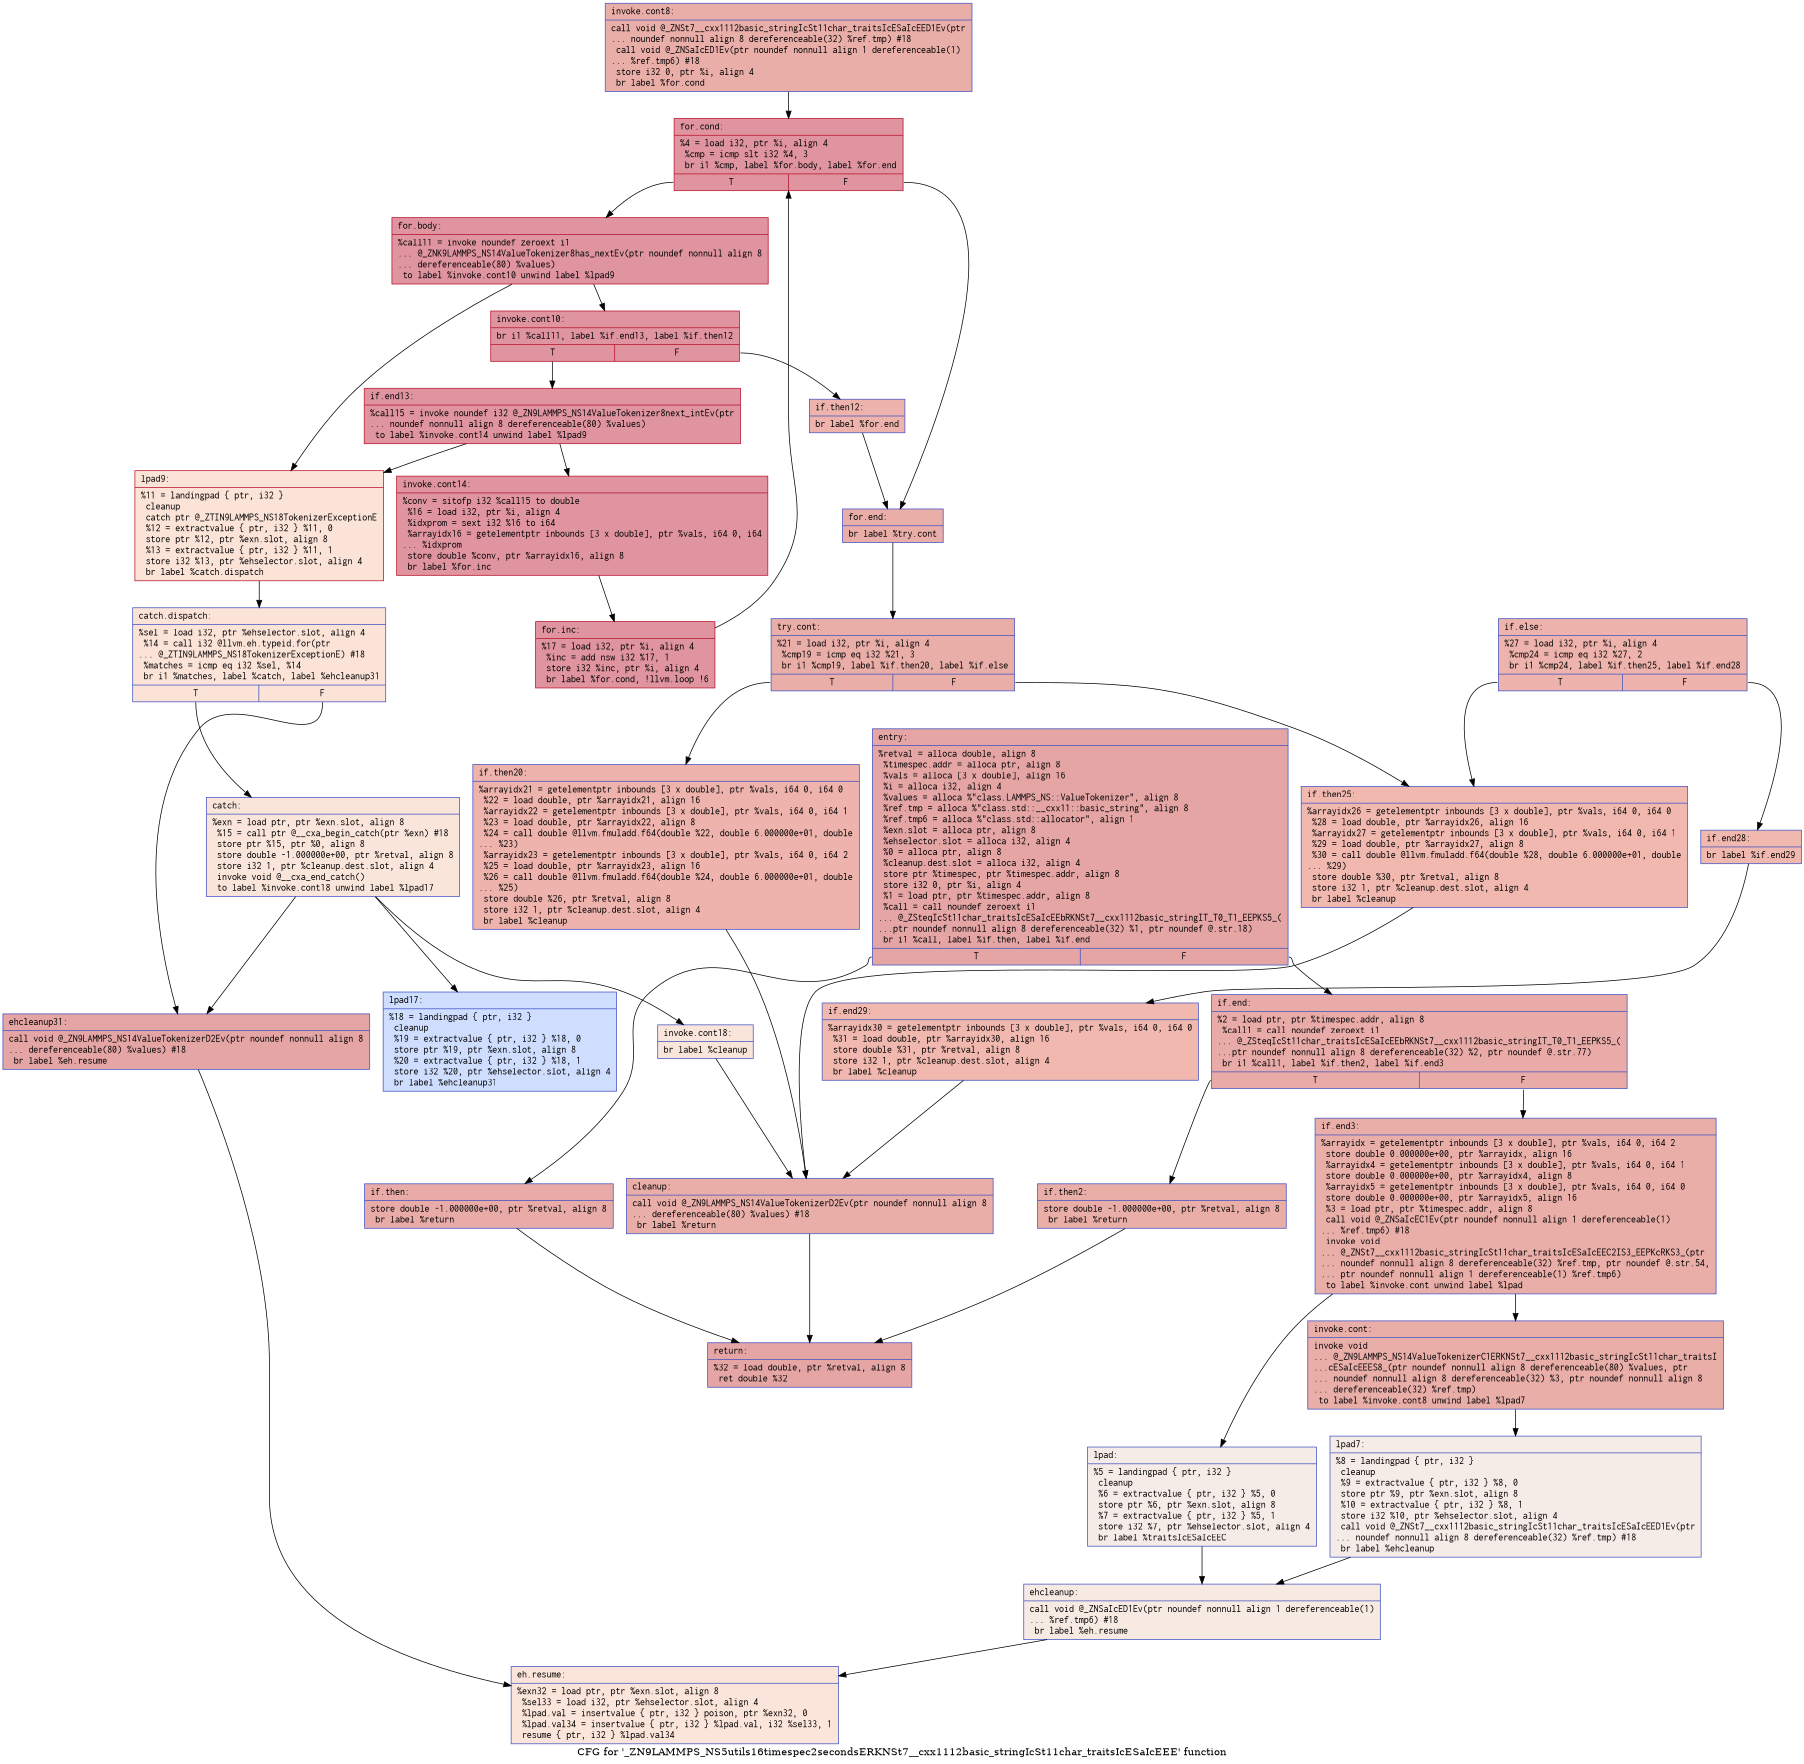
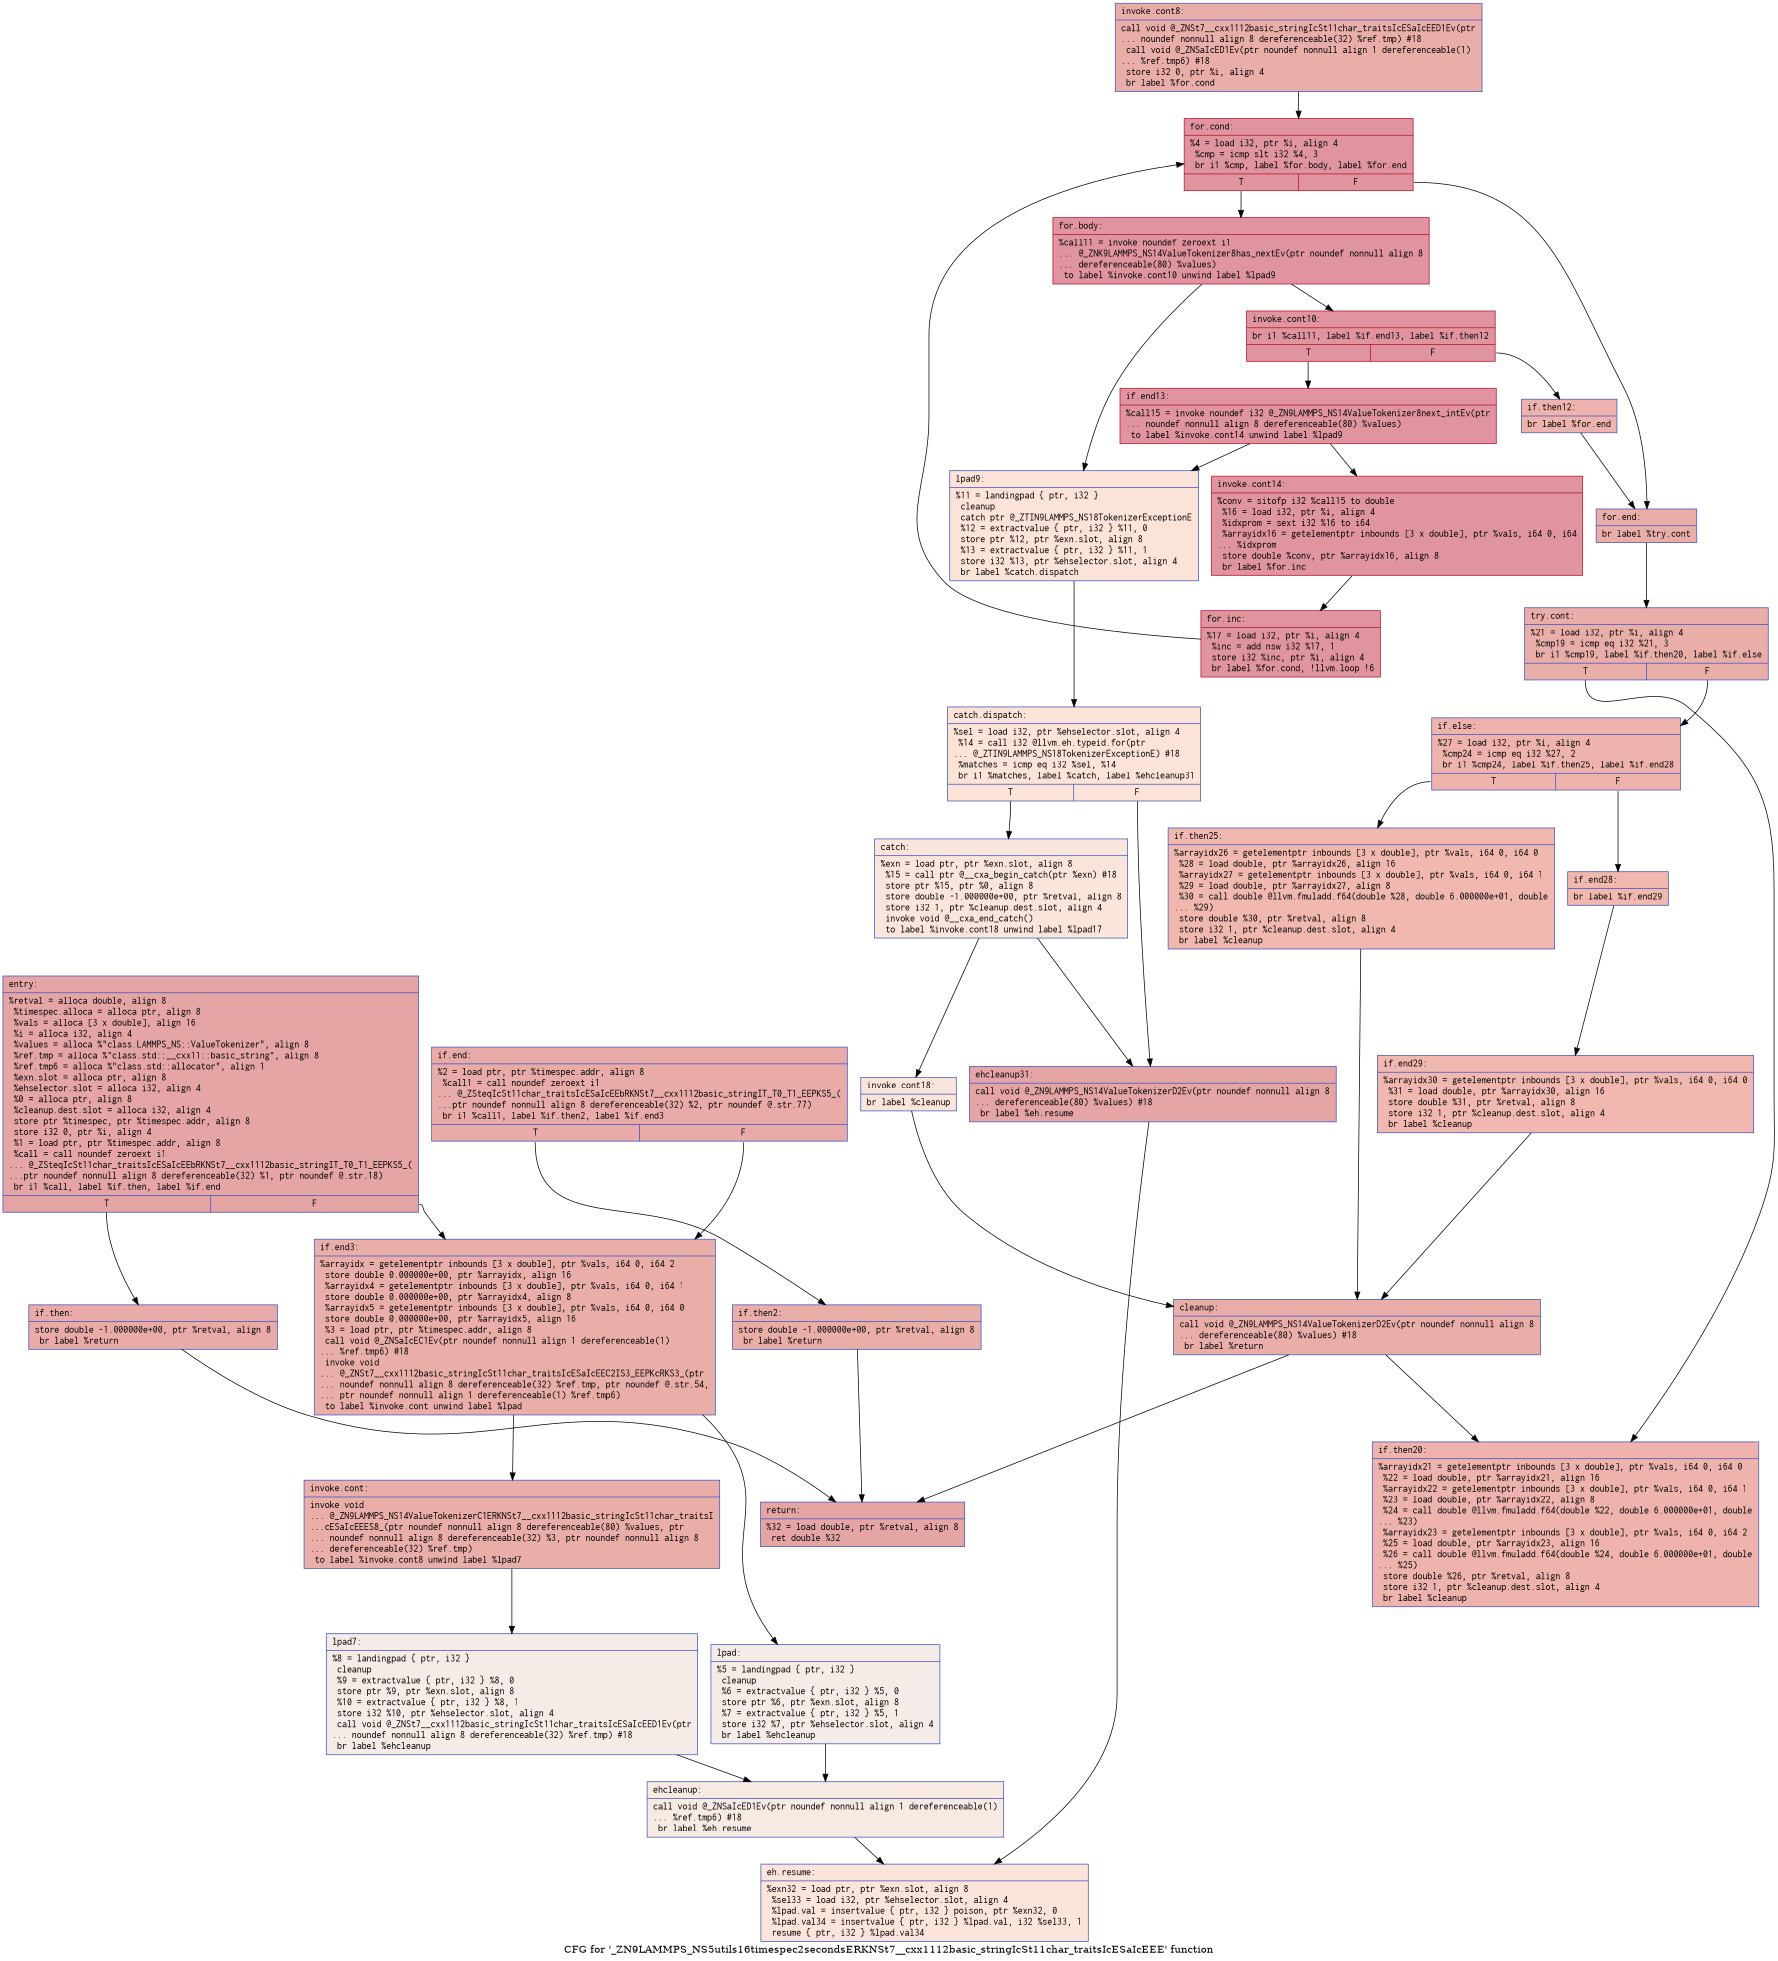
(259, 526) -> (1074, 526)
(1217, 703) -> (1702, 703)
(969, 765) -> (105, 1012)
(1305, 975) -> (430, 1219)
(500, 1042) -> none
(778, 1046) -> (1429, 1396)
(1160, 1537) -> (766, 1735)
